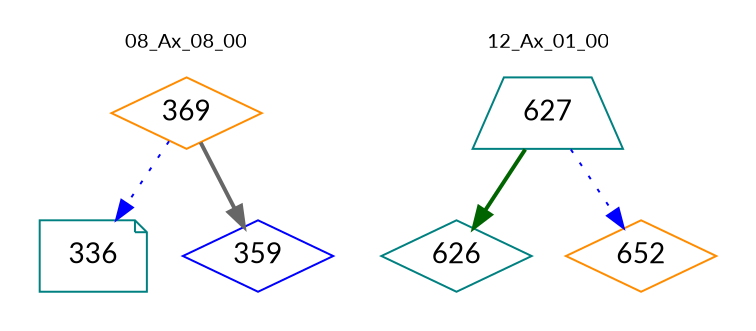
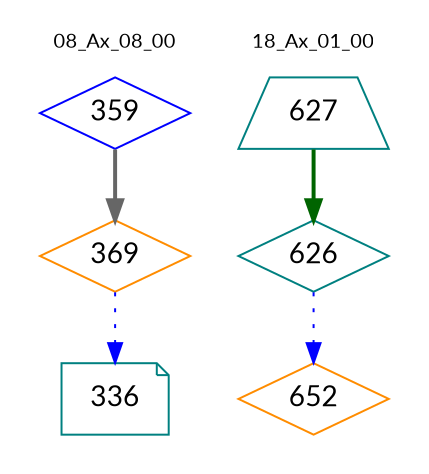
(549, 43) -> (314, 43)
(218, 176) -> (115, 175)
(592, 180) -> (314, 318)
